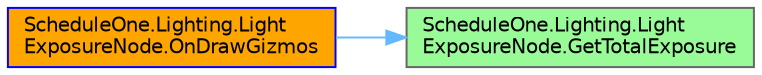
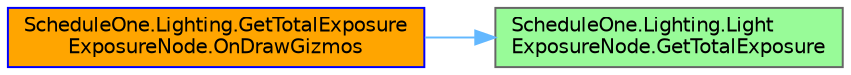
(172, 37) -> (216, 37)
